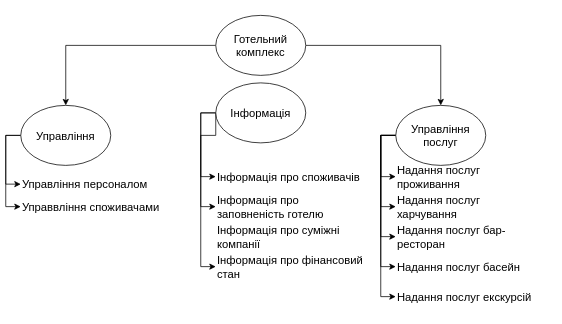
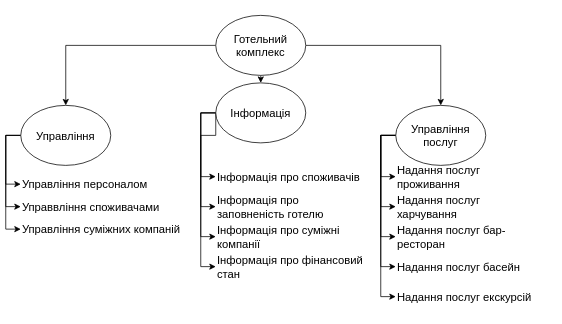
none -> (261, 77)
none -> (6, 223)
none -> (103, 229)
none -> (206, 237)
